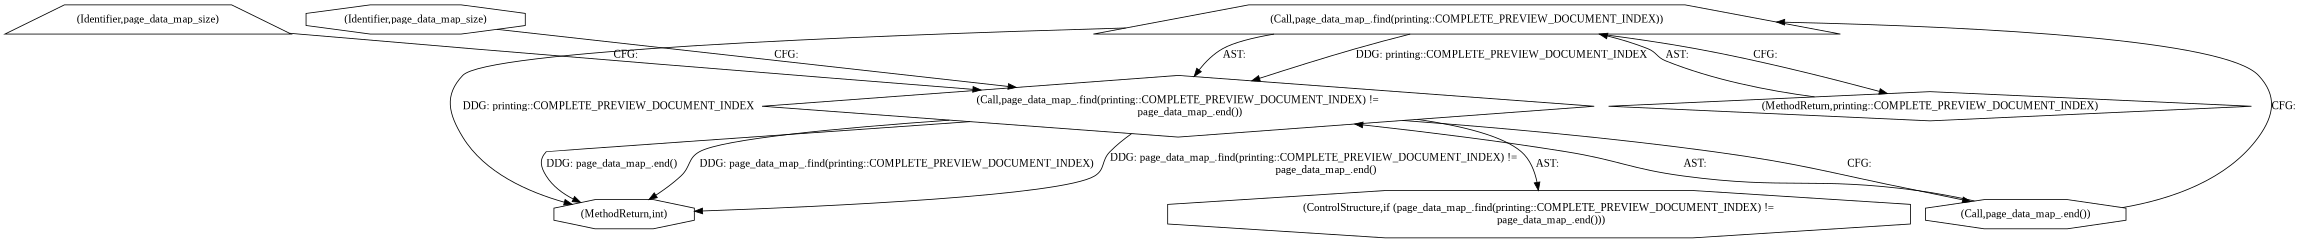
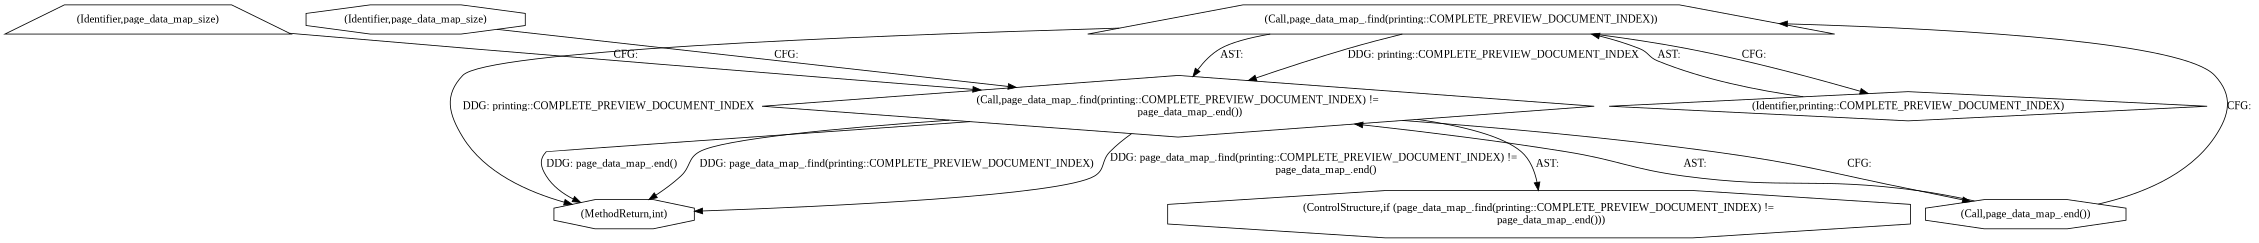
(1930, 106) -> (1908, 106)
